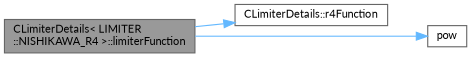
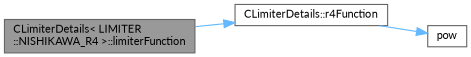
(306, 36) -> (398, 29)
